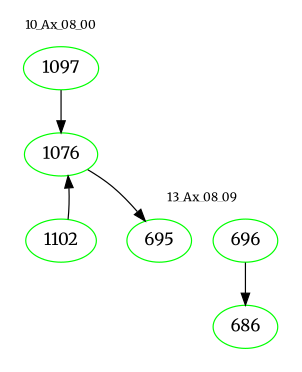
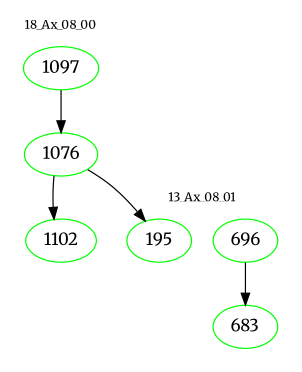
(61, 26) -> (61, 26)
(202, 198) -> (202, 198)
(69, 204) -> (53, 192)
(159, 241) -> (159, 241)
(245, 327) -> (245, 327)
